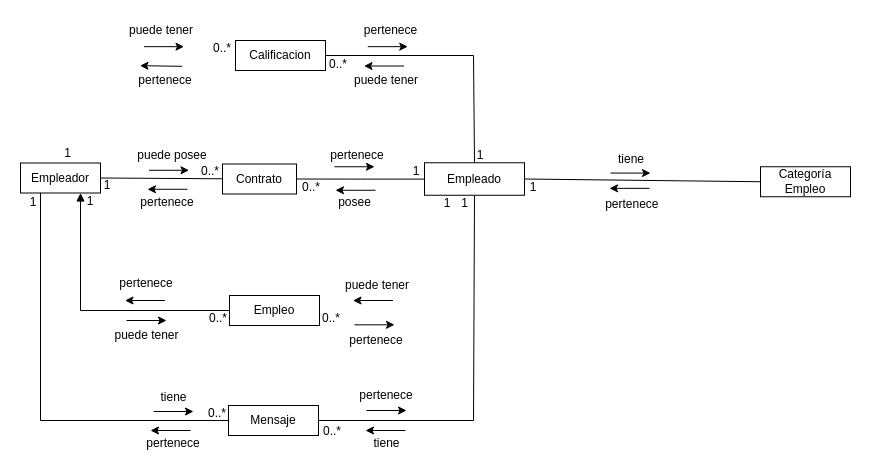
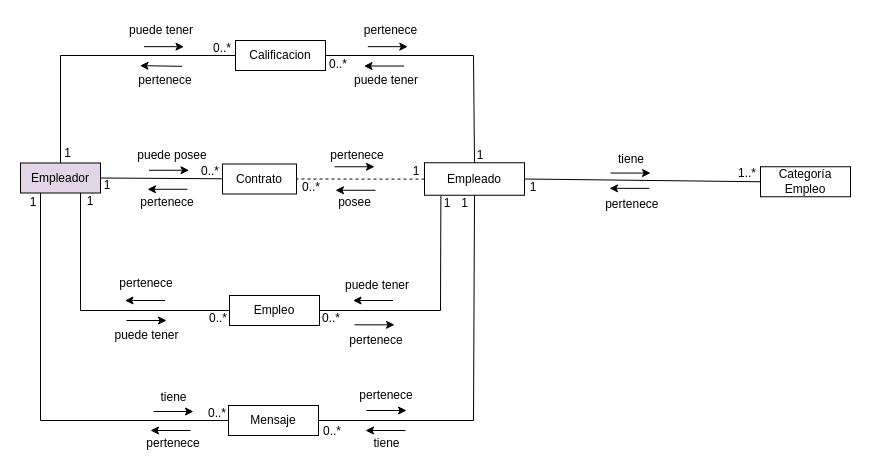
none -> (95, 56)
none -> (748, 174)
(61, 178) -> (61, 178)
(361, 179) -> (361, 179)
(81, 202) -> (81, 198)
none -> (437, 311)
